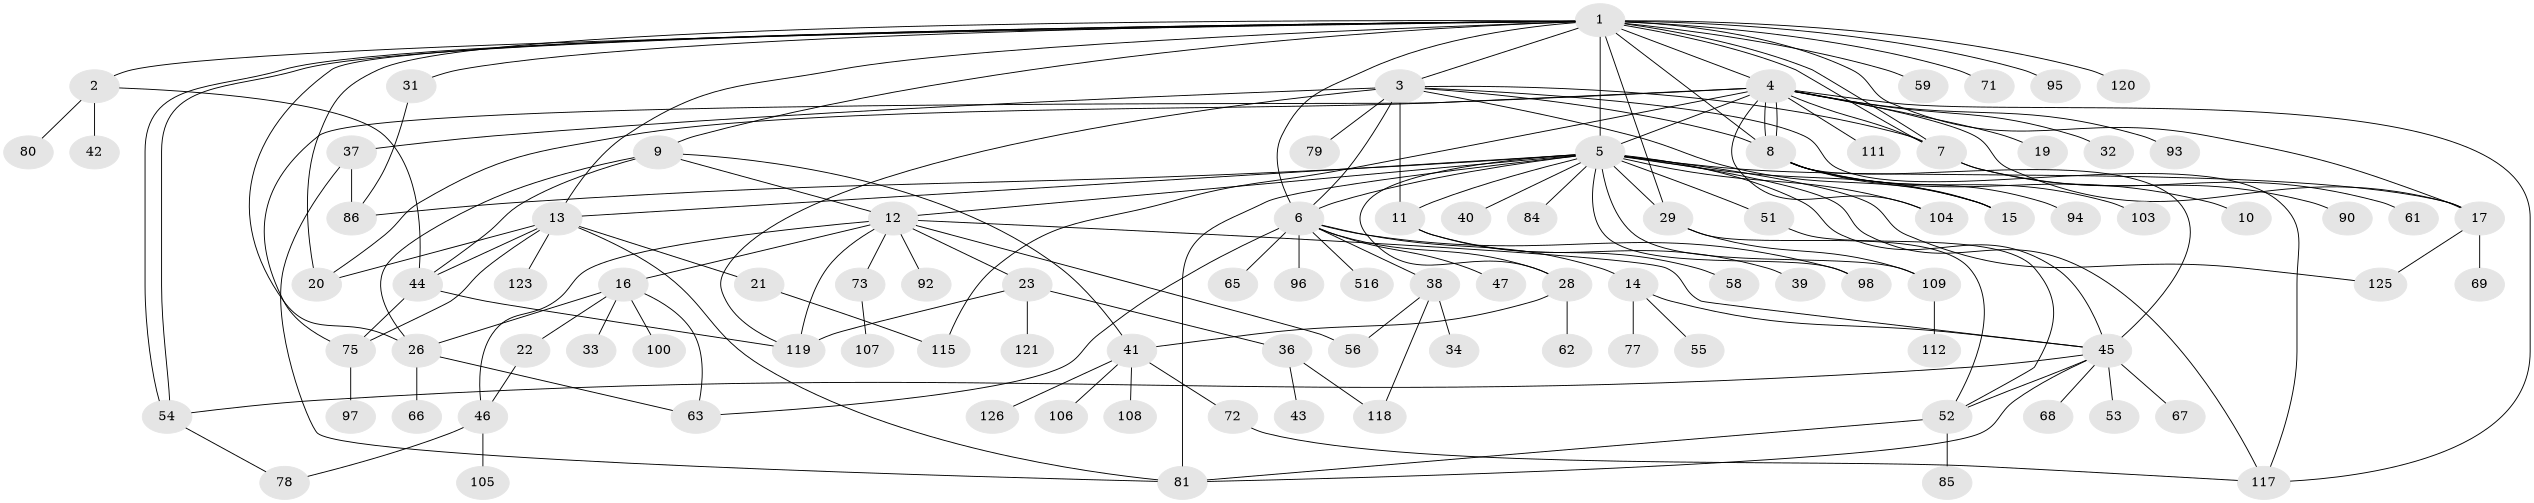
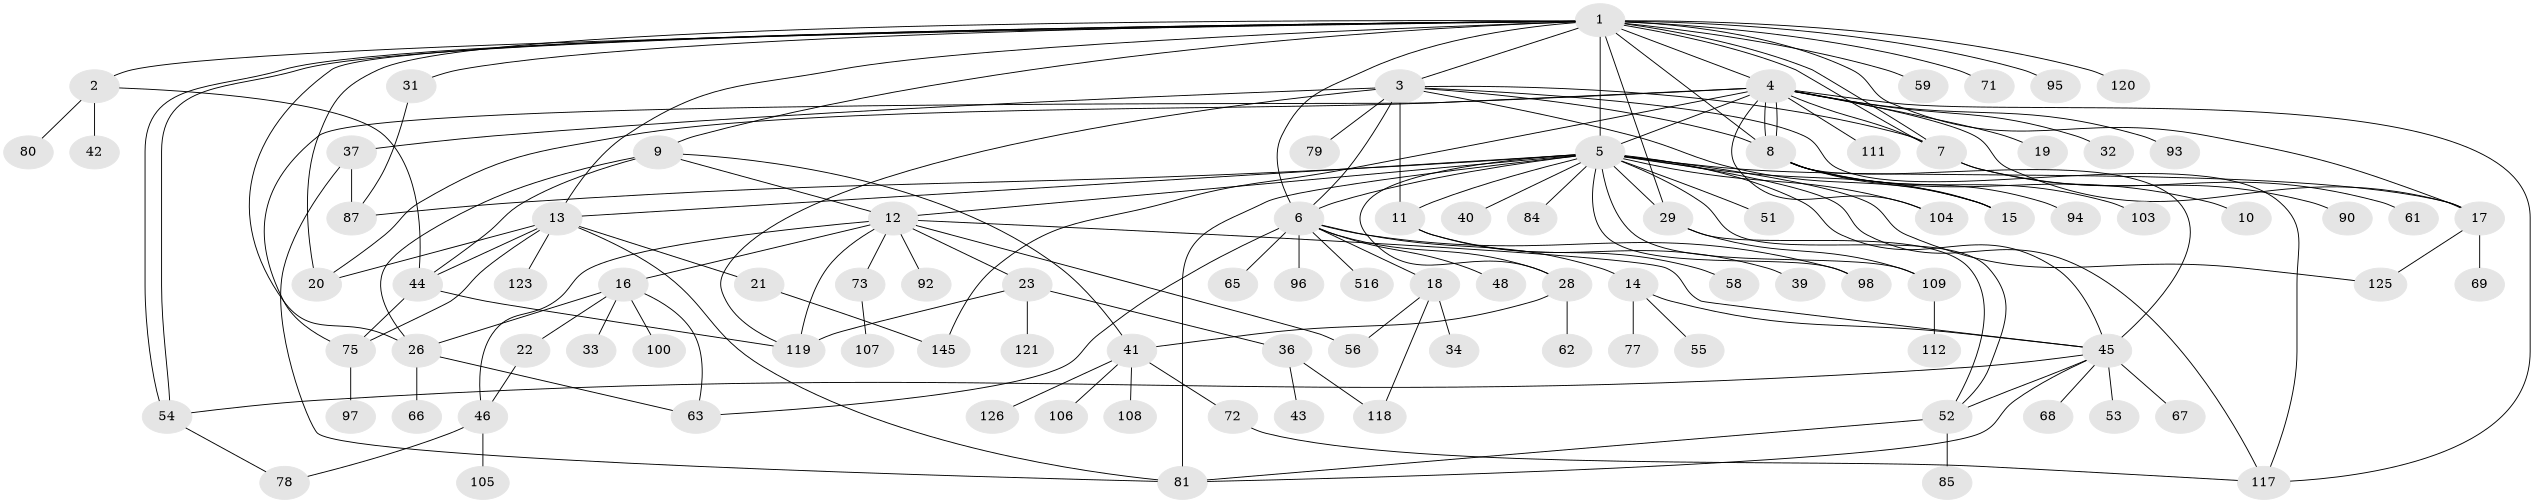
(352, 218) -> (352, 218)
(2041, 277) -> (1989, 269)
(1435, 285) -> (1435, 285)
(1501, 285) -> (1501, 285)
(944, 351) -> (944, 351)
